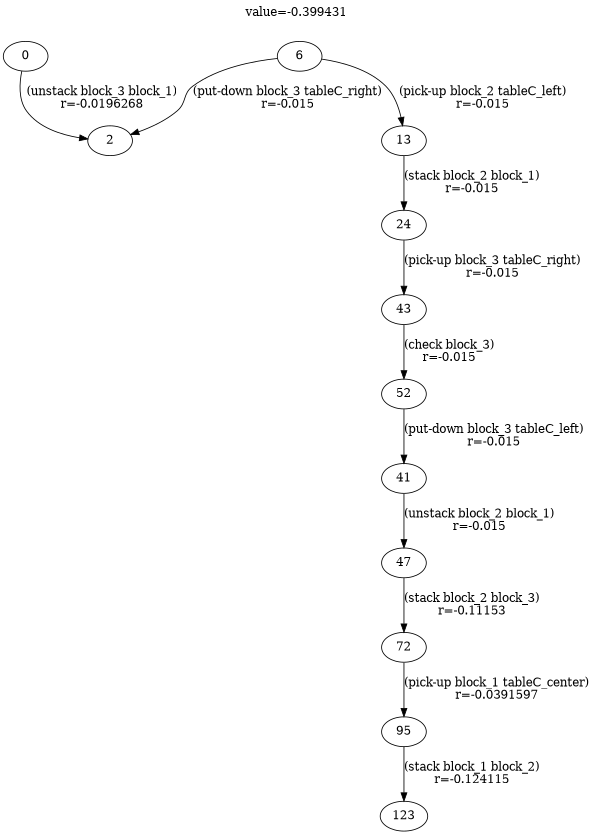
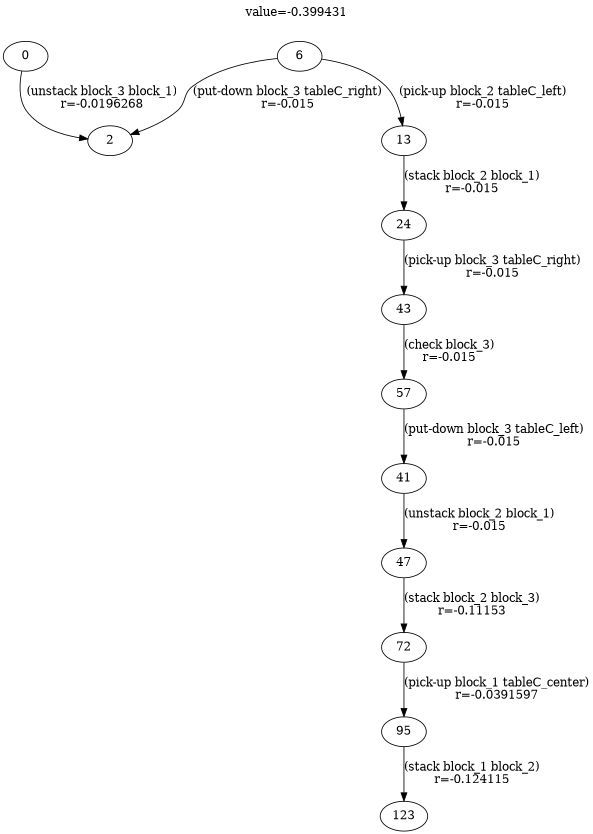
(404, 394) -> (404, 394)
